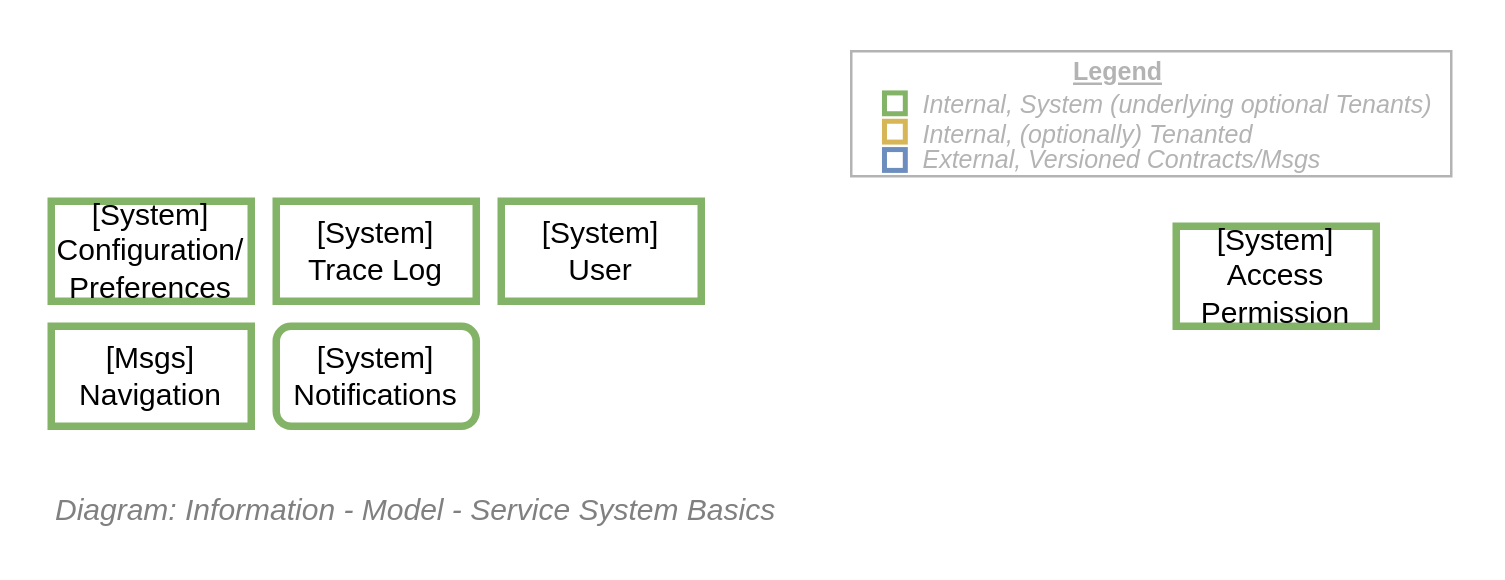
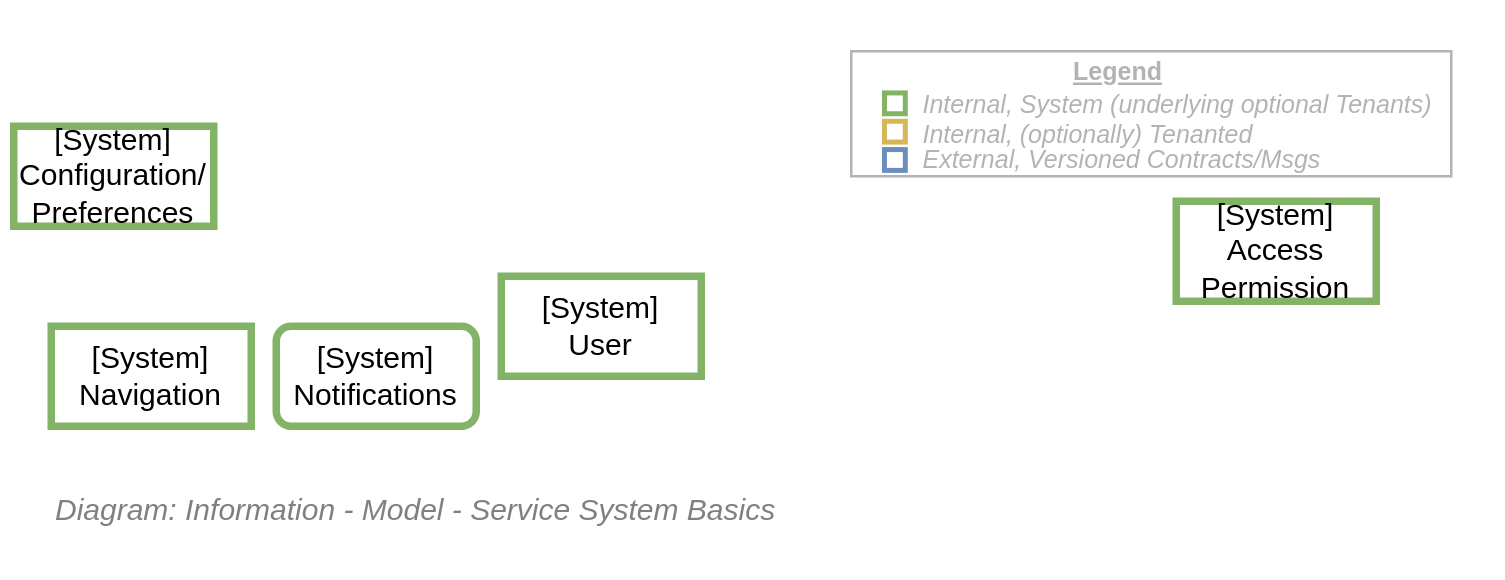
(151, 251) -> (114, 176)
(376, 251) -> none
(601, 251) -> (601, 326)
(1276, 276) -> (1276, 251)
(151, 376) -> (151, 376)
